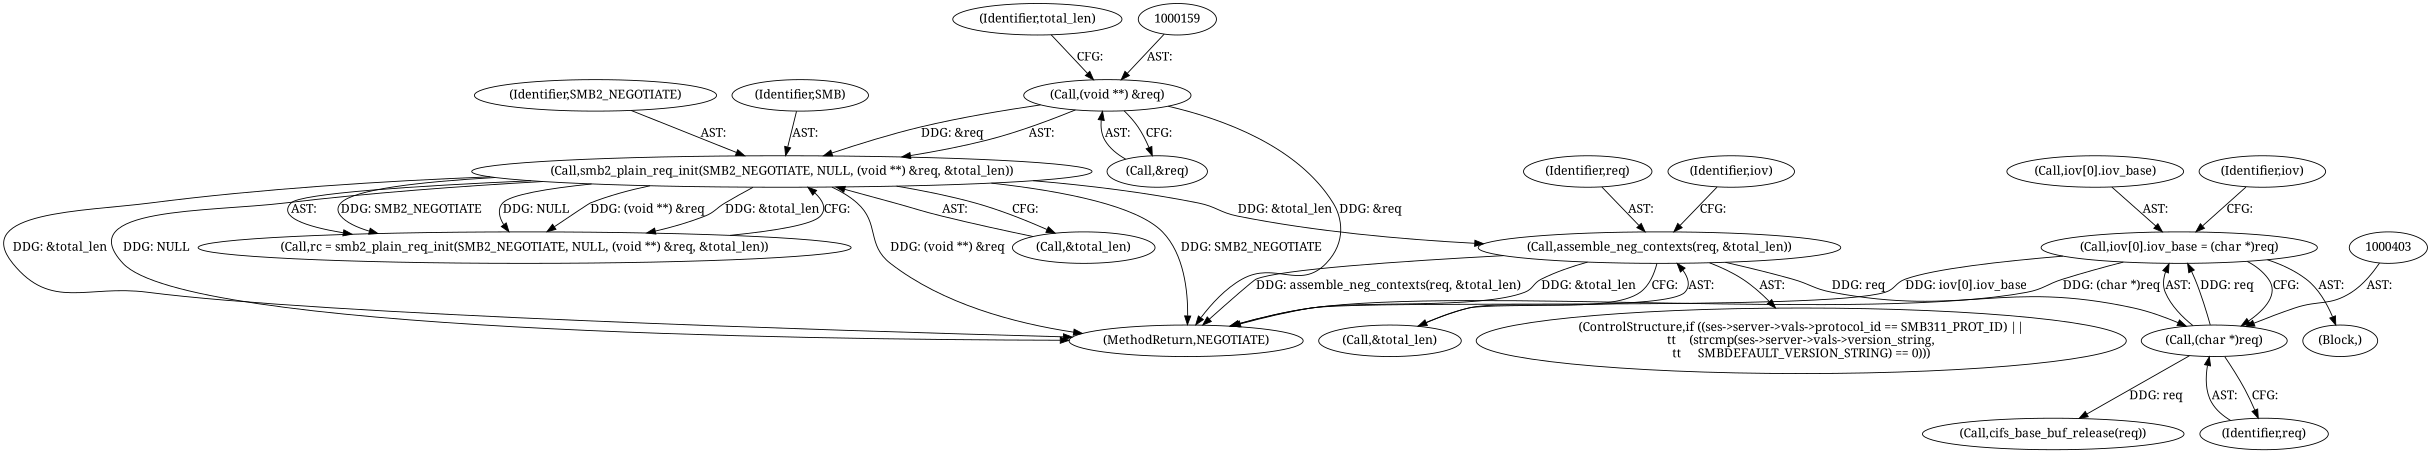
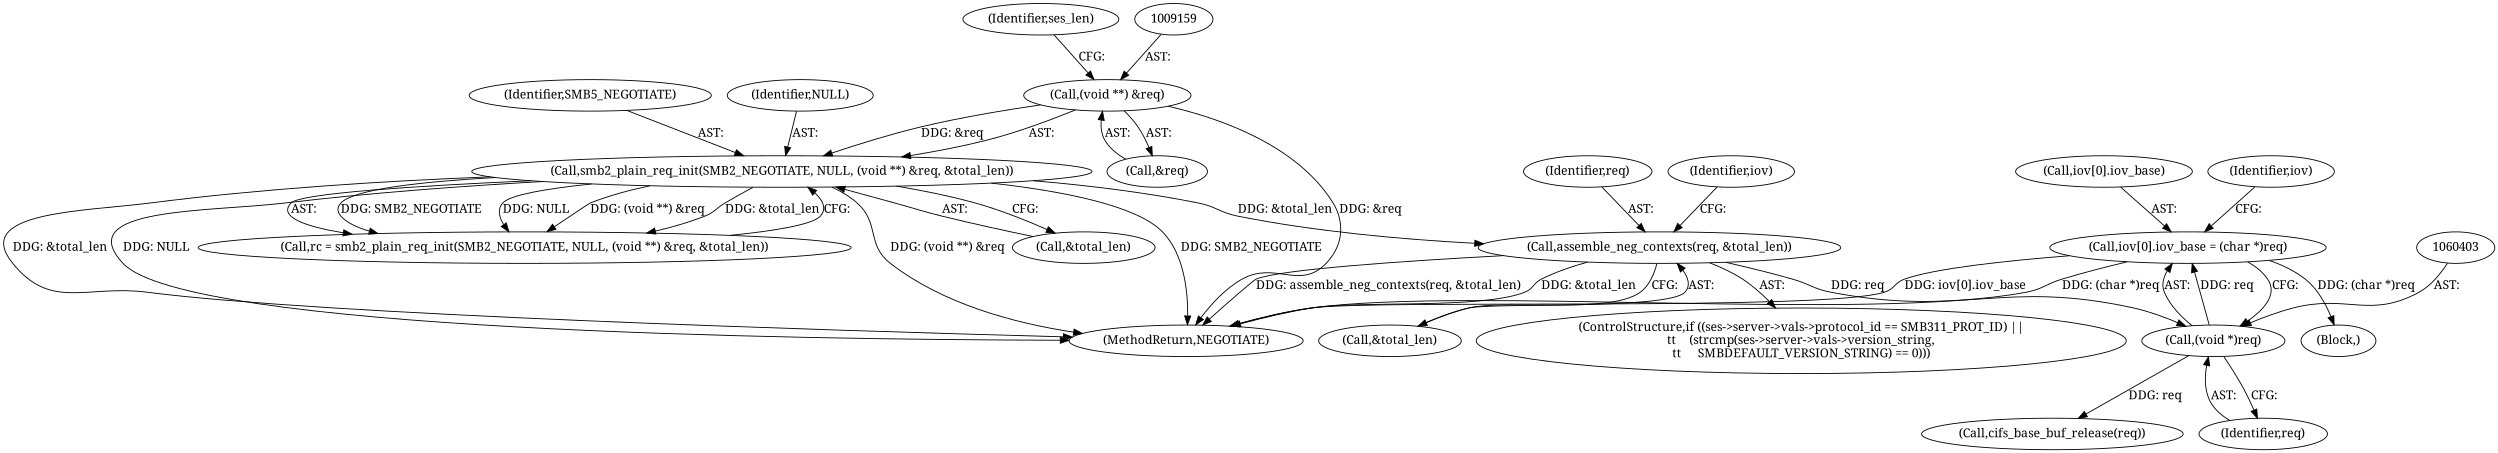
(1037, 19) -> (1041, 19)
(1177, 19) -> (1174, 19)
(595, 95) -> (590, 95)
(800, 95) -> (800, 95)
(1161, 133) -> (1161, 133)
(2388, 248) -> (2456, 248)
(2333, 286) -> (2367, 286)
(2214, 341) -> (2213, 341)
